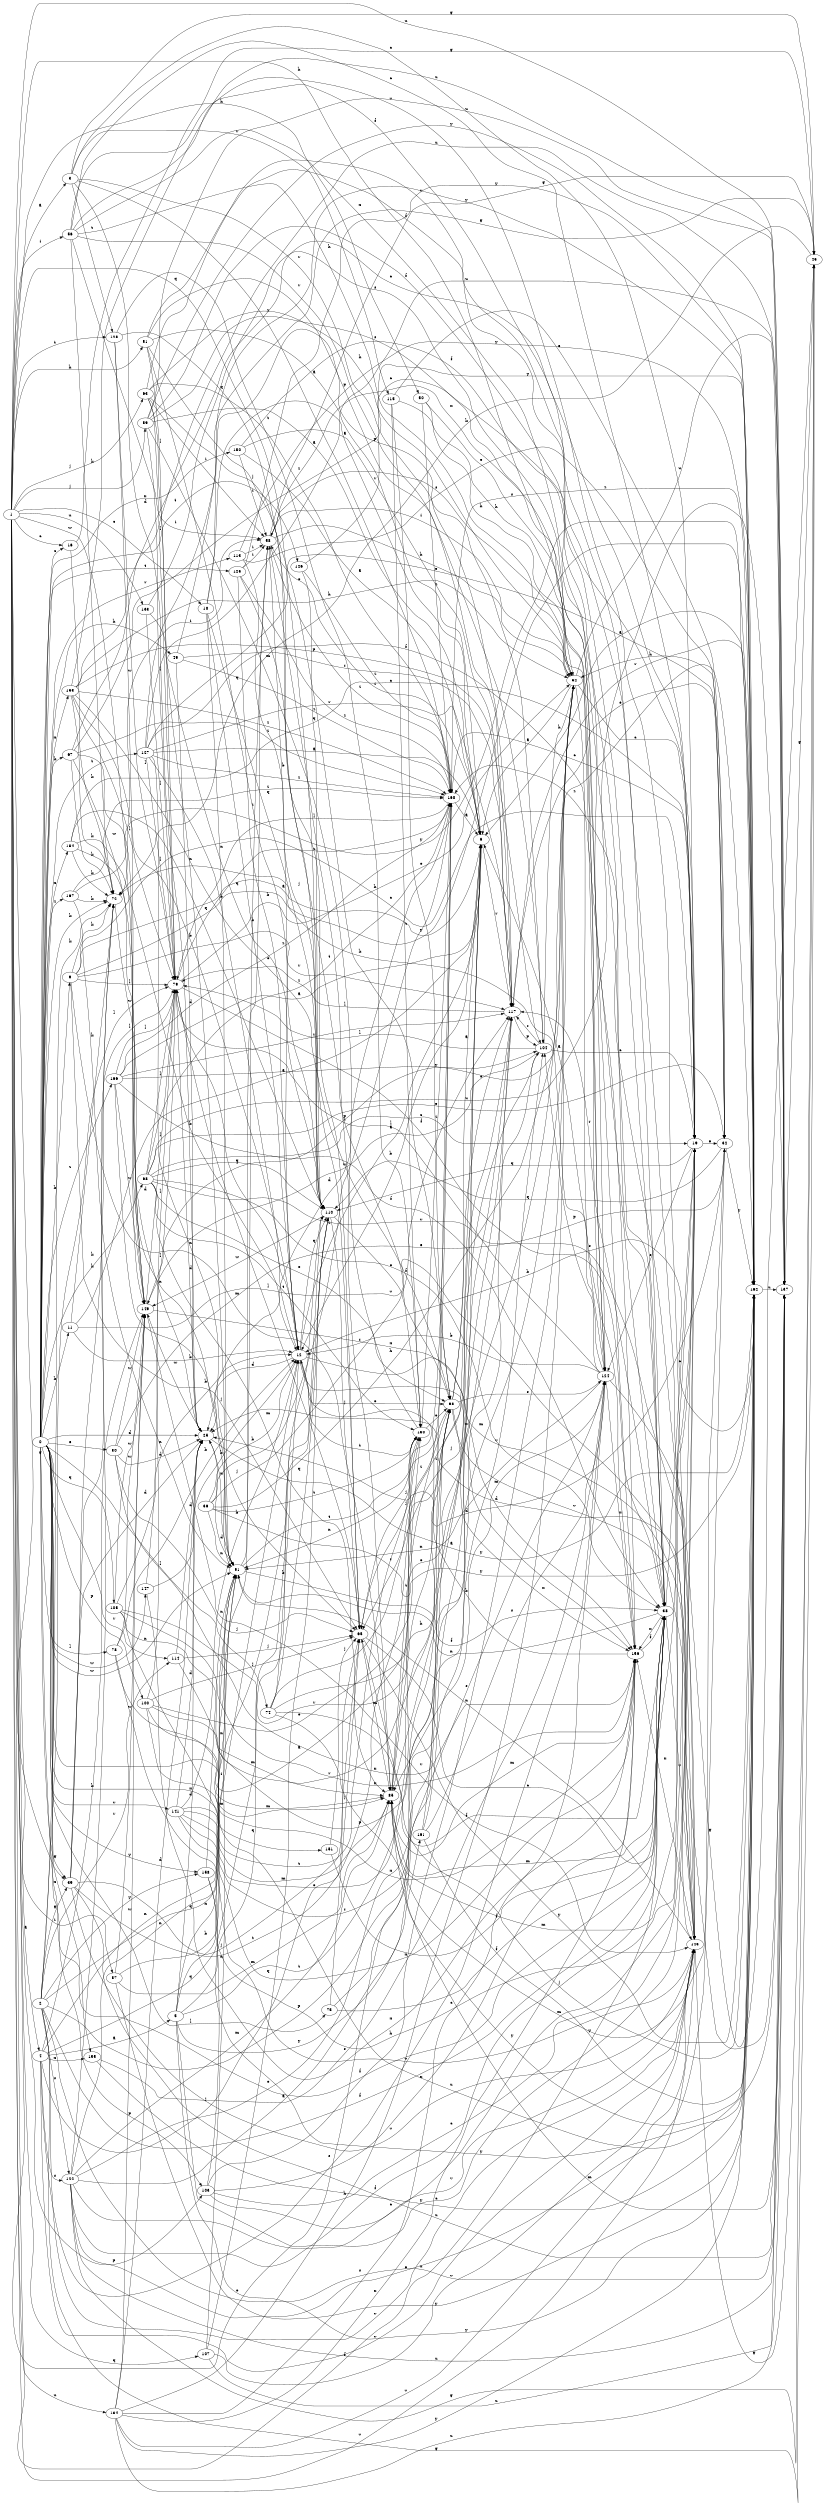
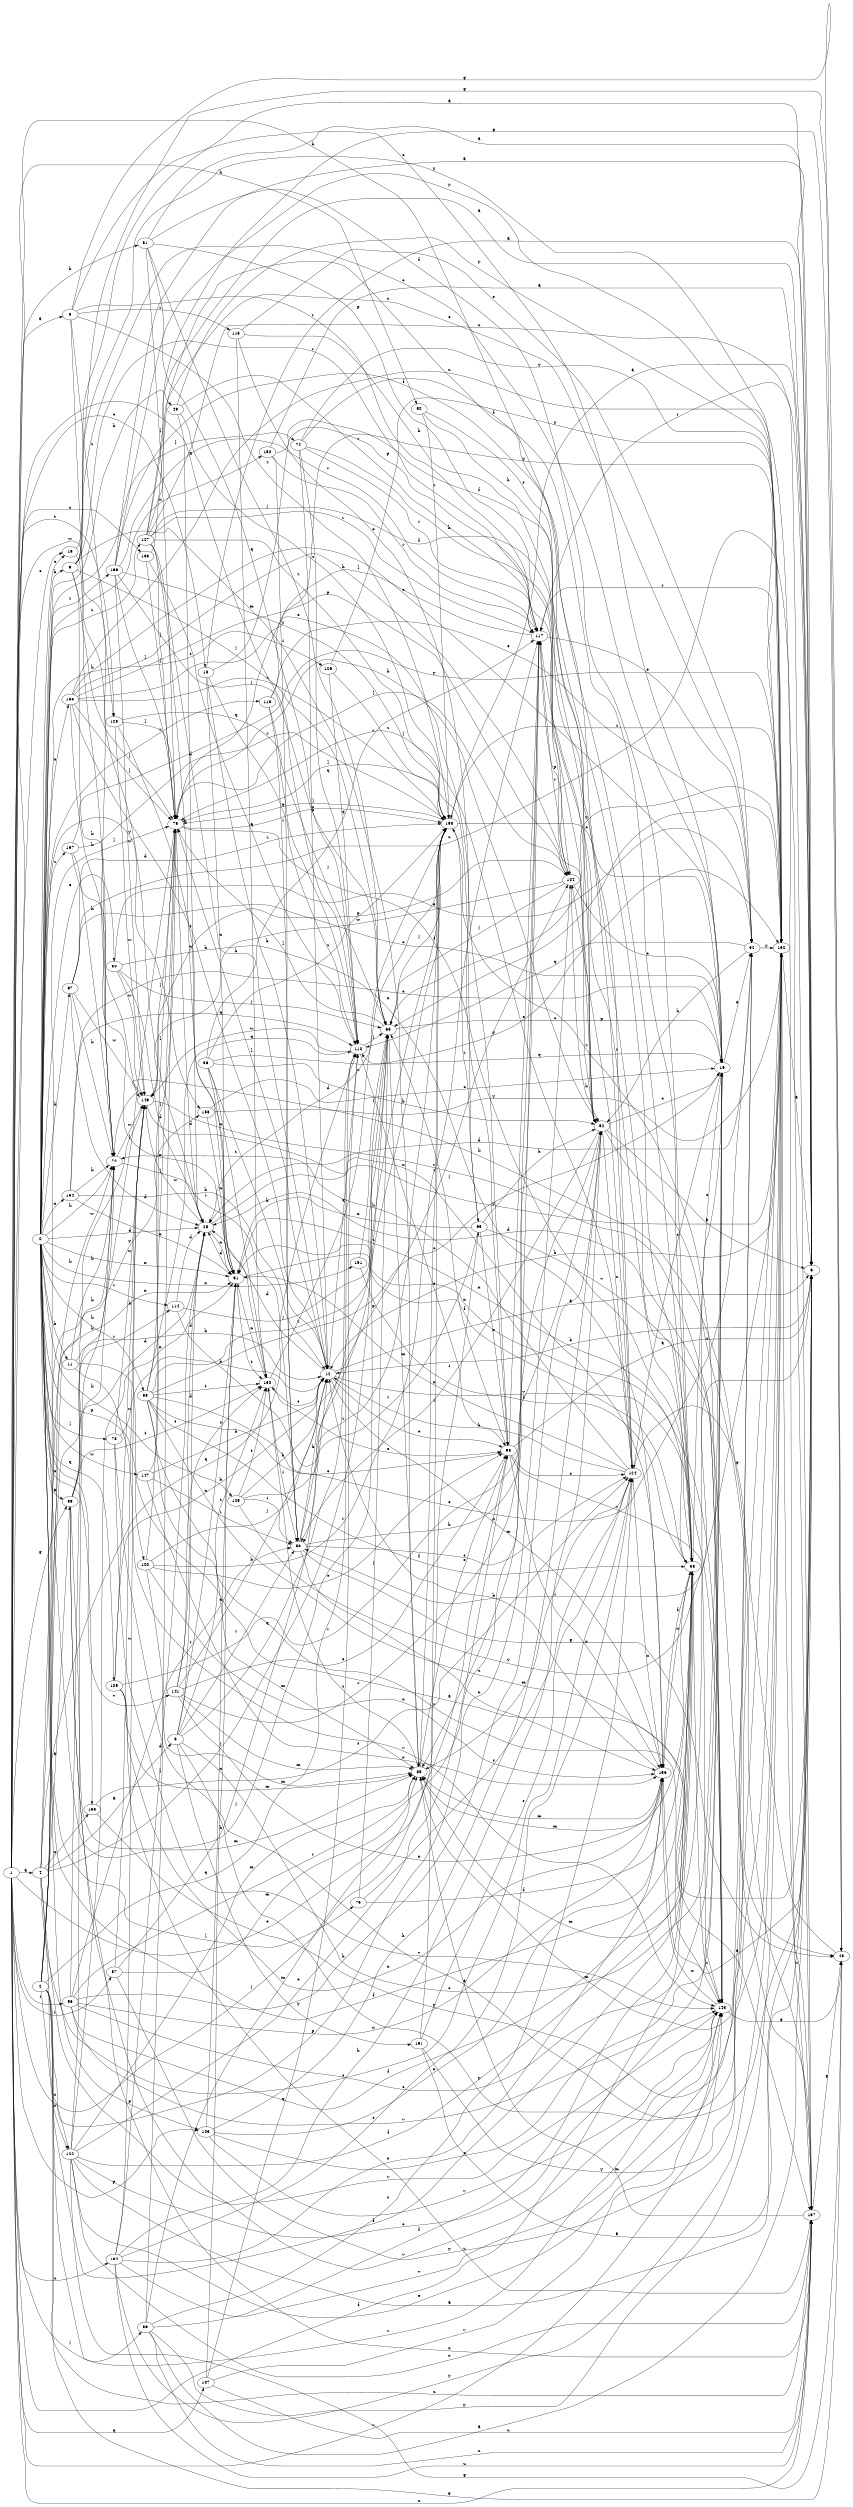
(329, 538) -> (462, 1024)
(251, 1058) -> (222, 1516)
(130, 1444) -> (130, 1303)
